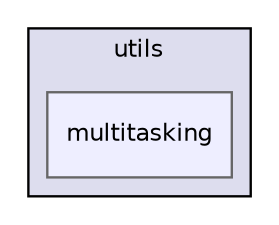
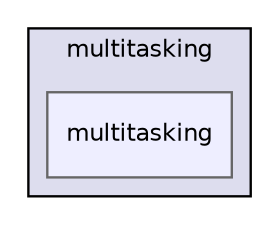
(140, 51) -> (140, 51)
